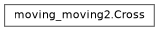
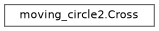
(79, 15) -> (79, 15)
